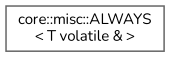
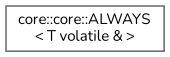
(85, 29) -> (85, 29)
